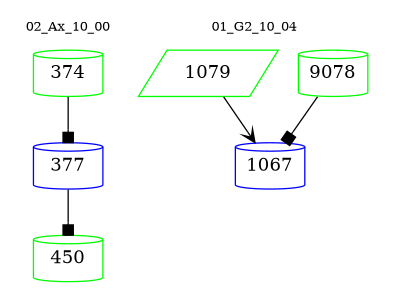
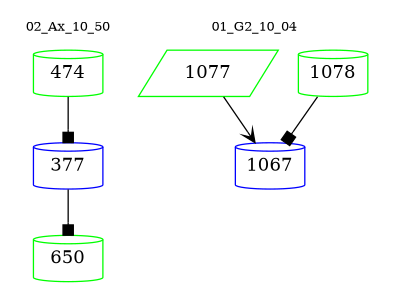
(68, 28) -> (68, 28)
(68, 73) -> (68, 73)
(208, 73) -> (208, 73)
(333, 73) -> (333, 73)
(68, 259) -> (68, 259)
